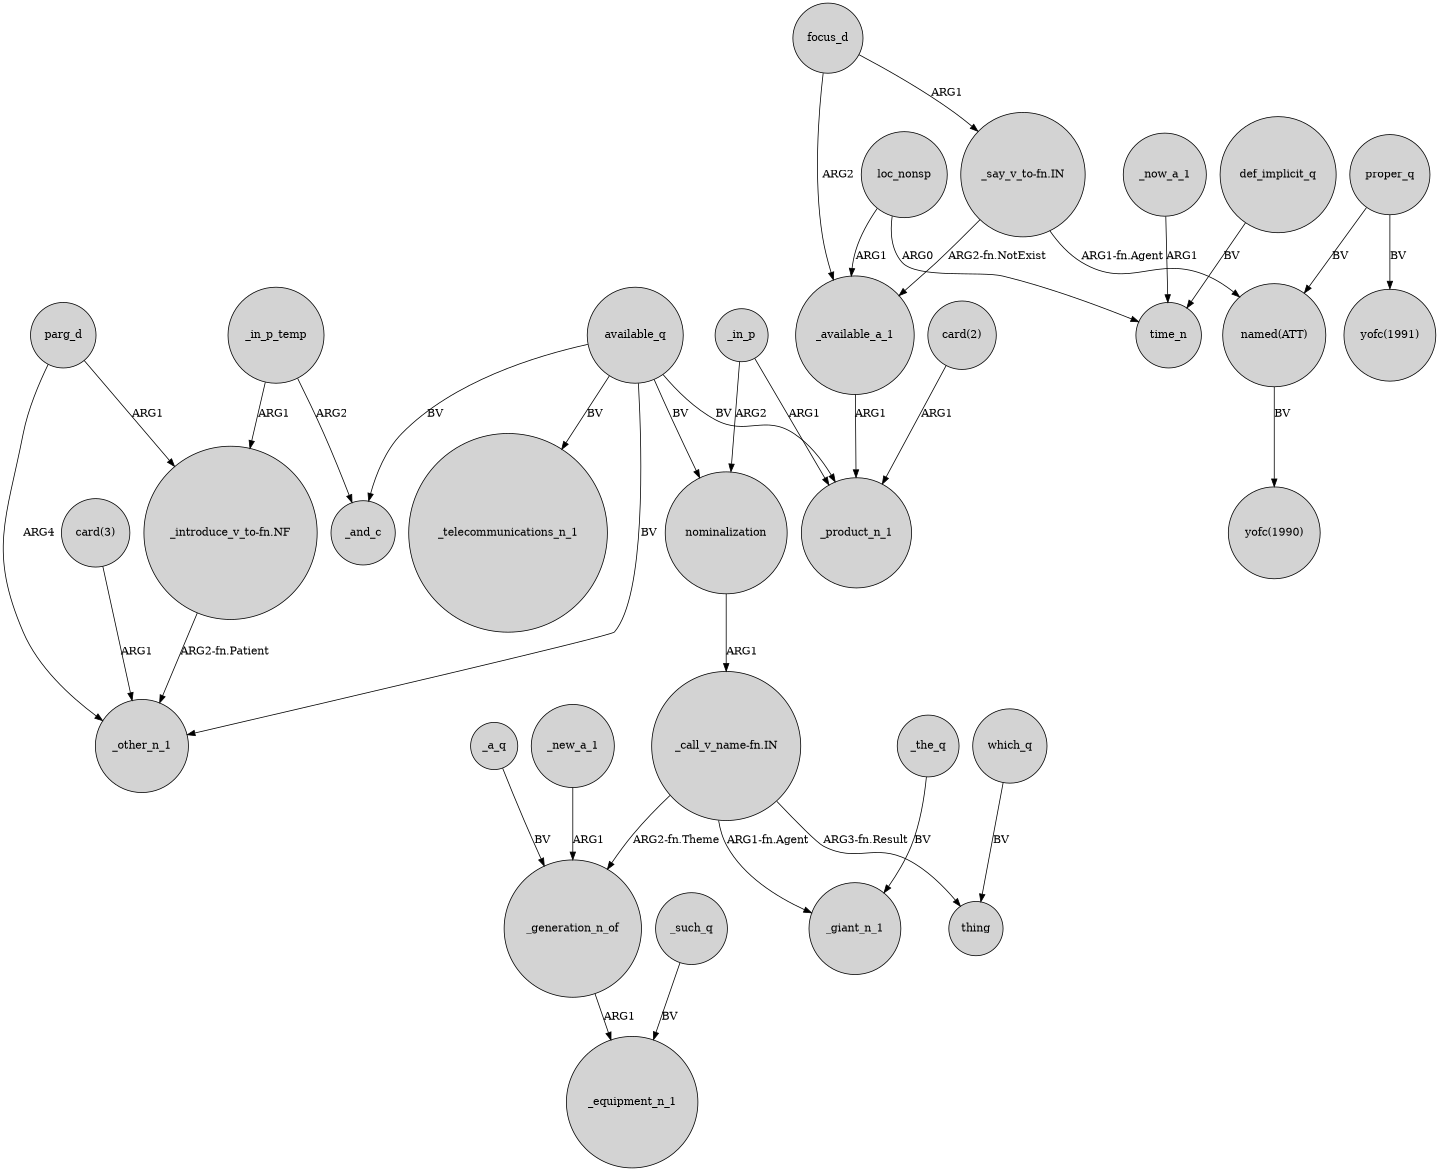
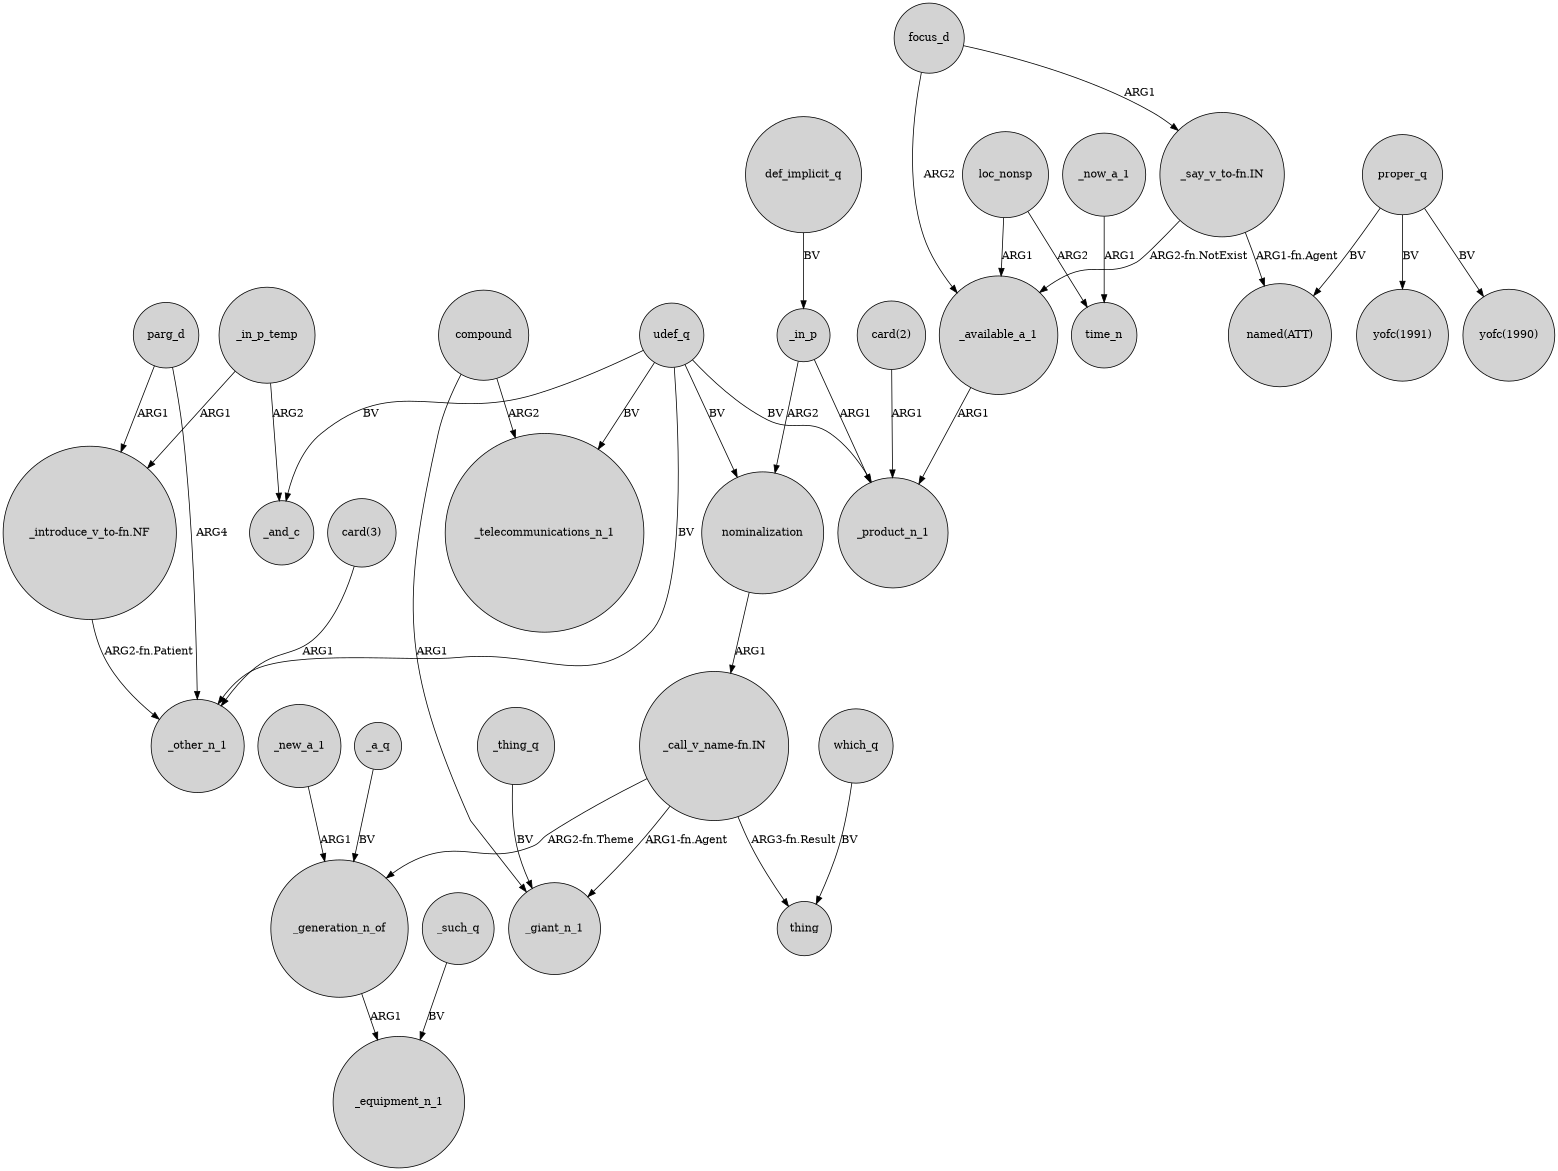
(918, 256) -> (1073, 256)
(1218, 262) -> (804, 267)
none -> (484, 335)
(635, 335) -> (672, 335)
(1274, 433) -> (1452, 249)
(928, 746) -> (516, 746)
